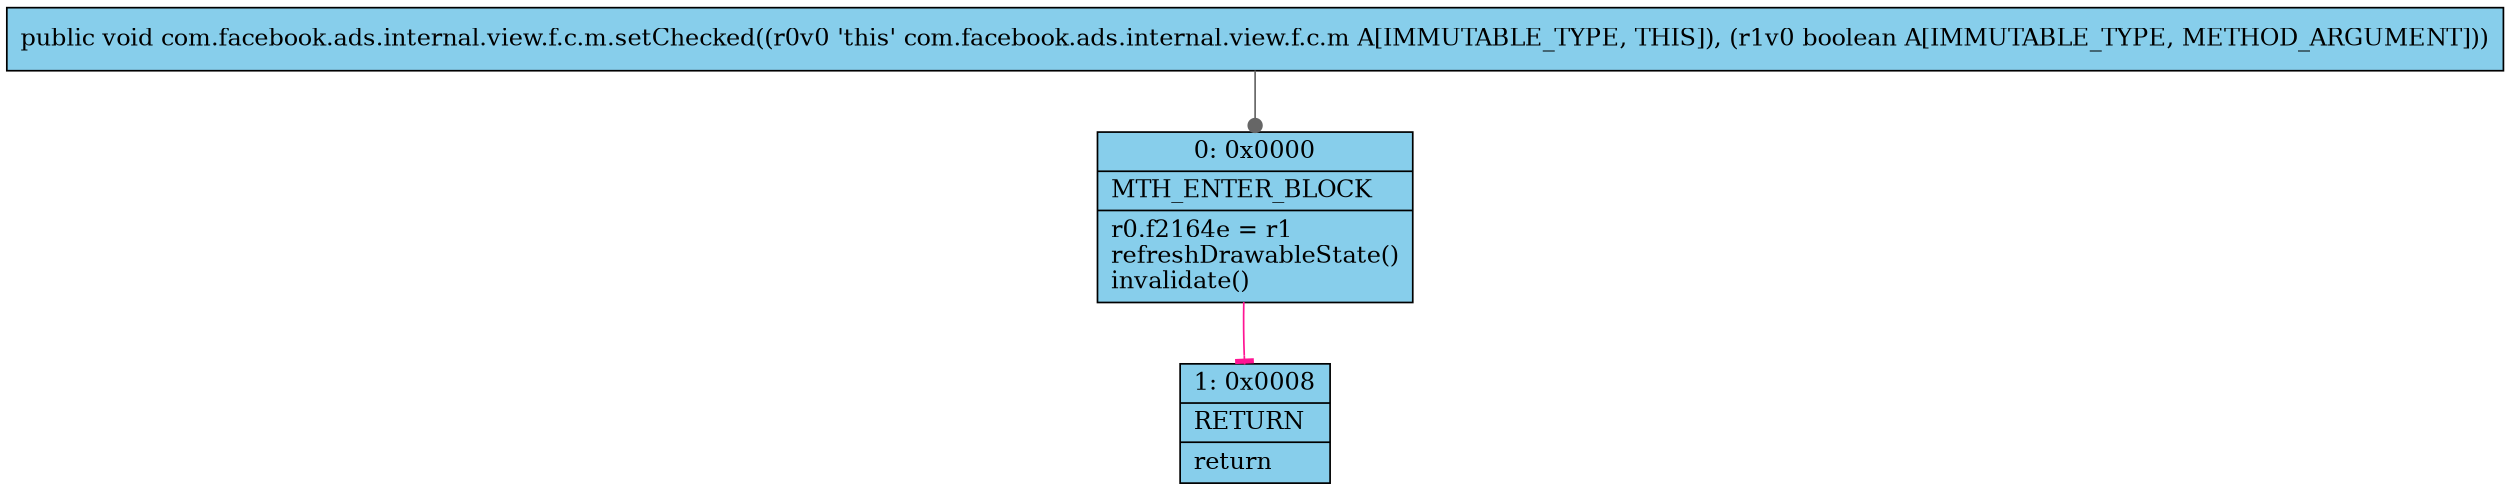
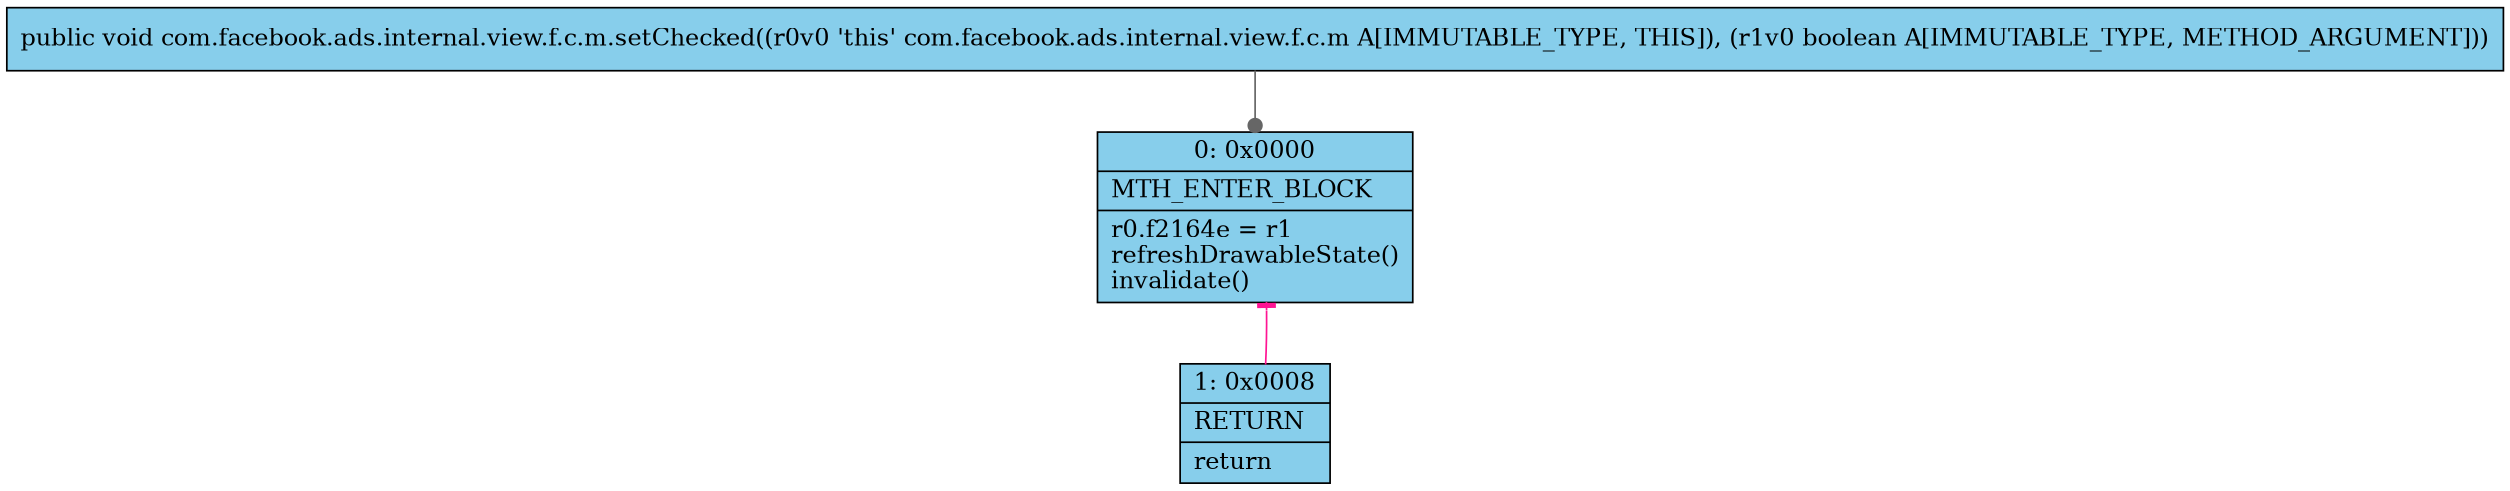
(1244, 329) -> (1266, 338)
